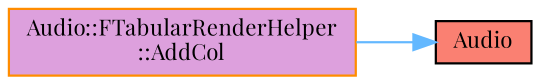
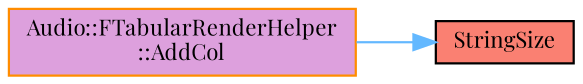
(484, 42) -> (505, 42)
